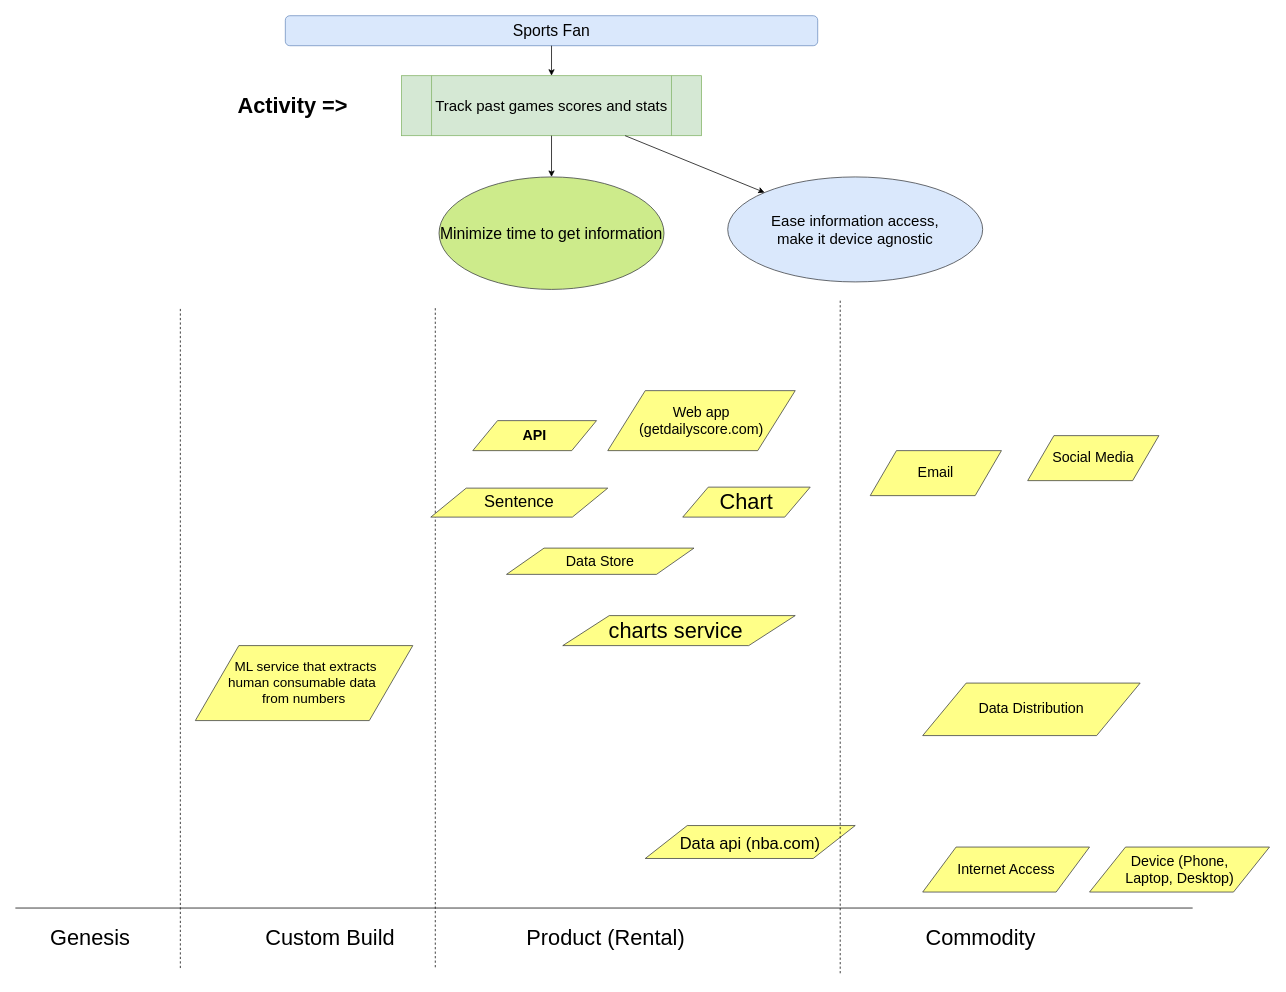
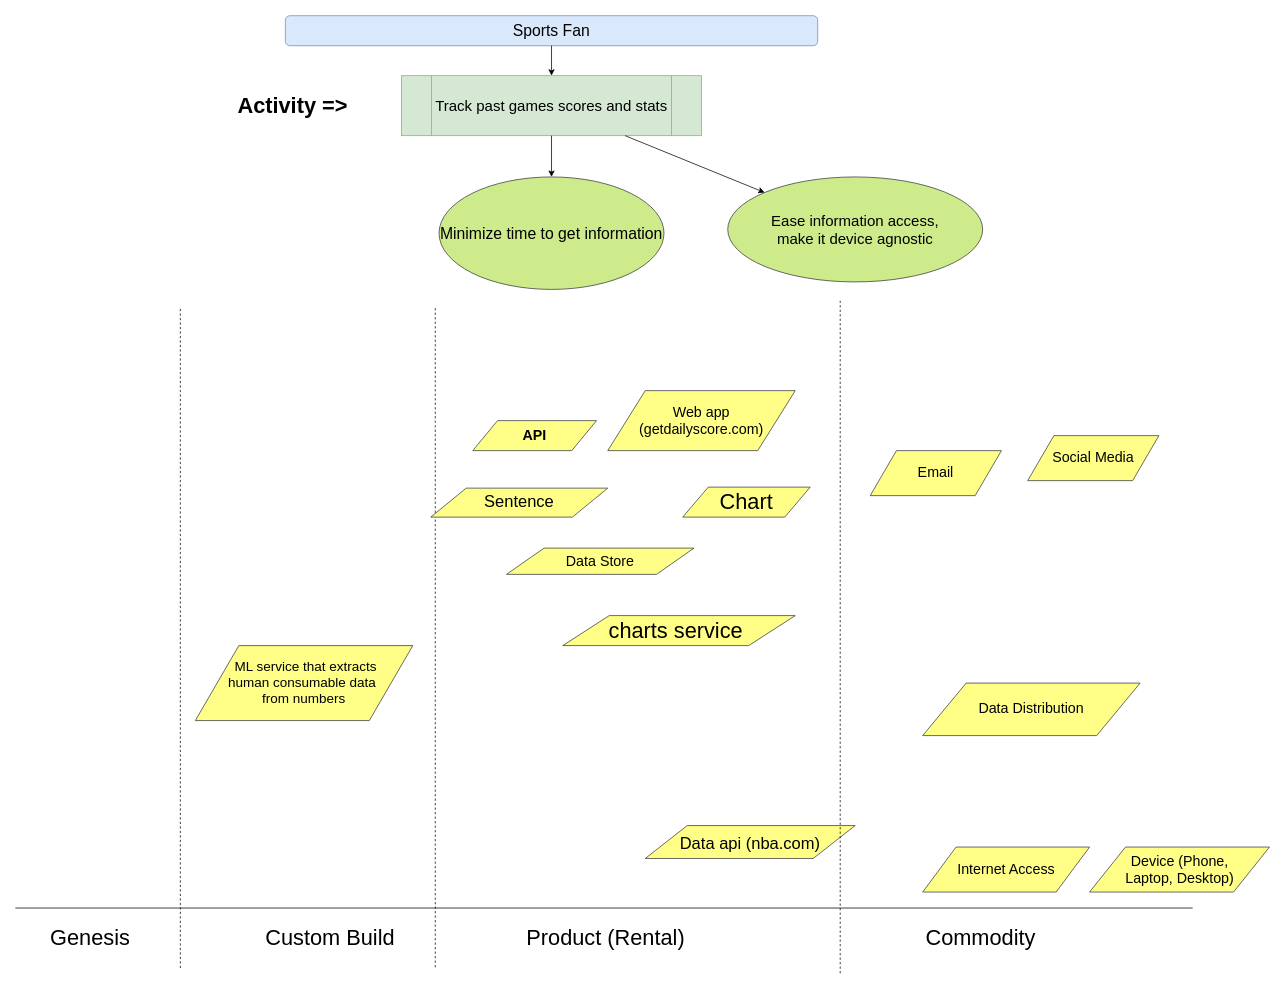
(855, 229) -> (855, 229)
